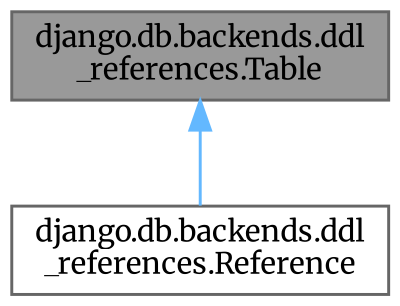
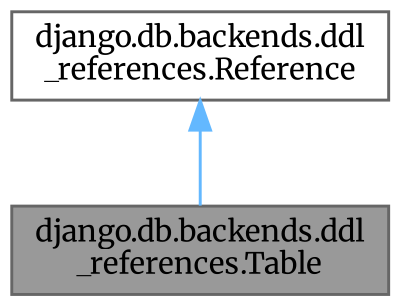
(200, 168) -> (200, 168)
